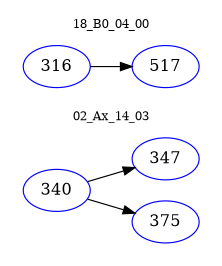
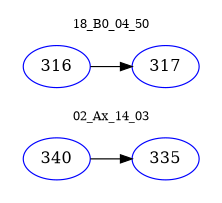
(111, 25) -> (111, 25)
(166, 67) -> (166, 67)
(166, 159) -> none
(166, 222) -> (166, 159)
